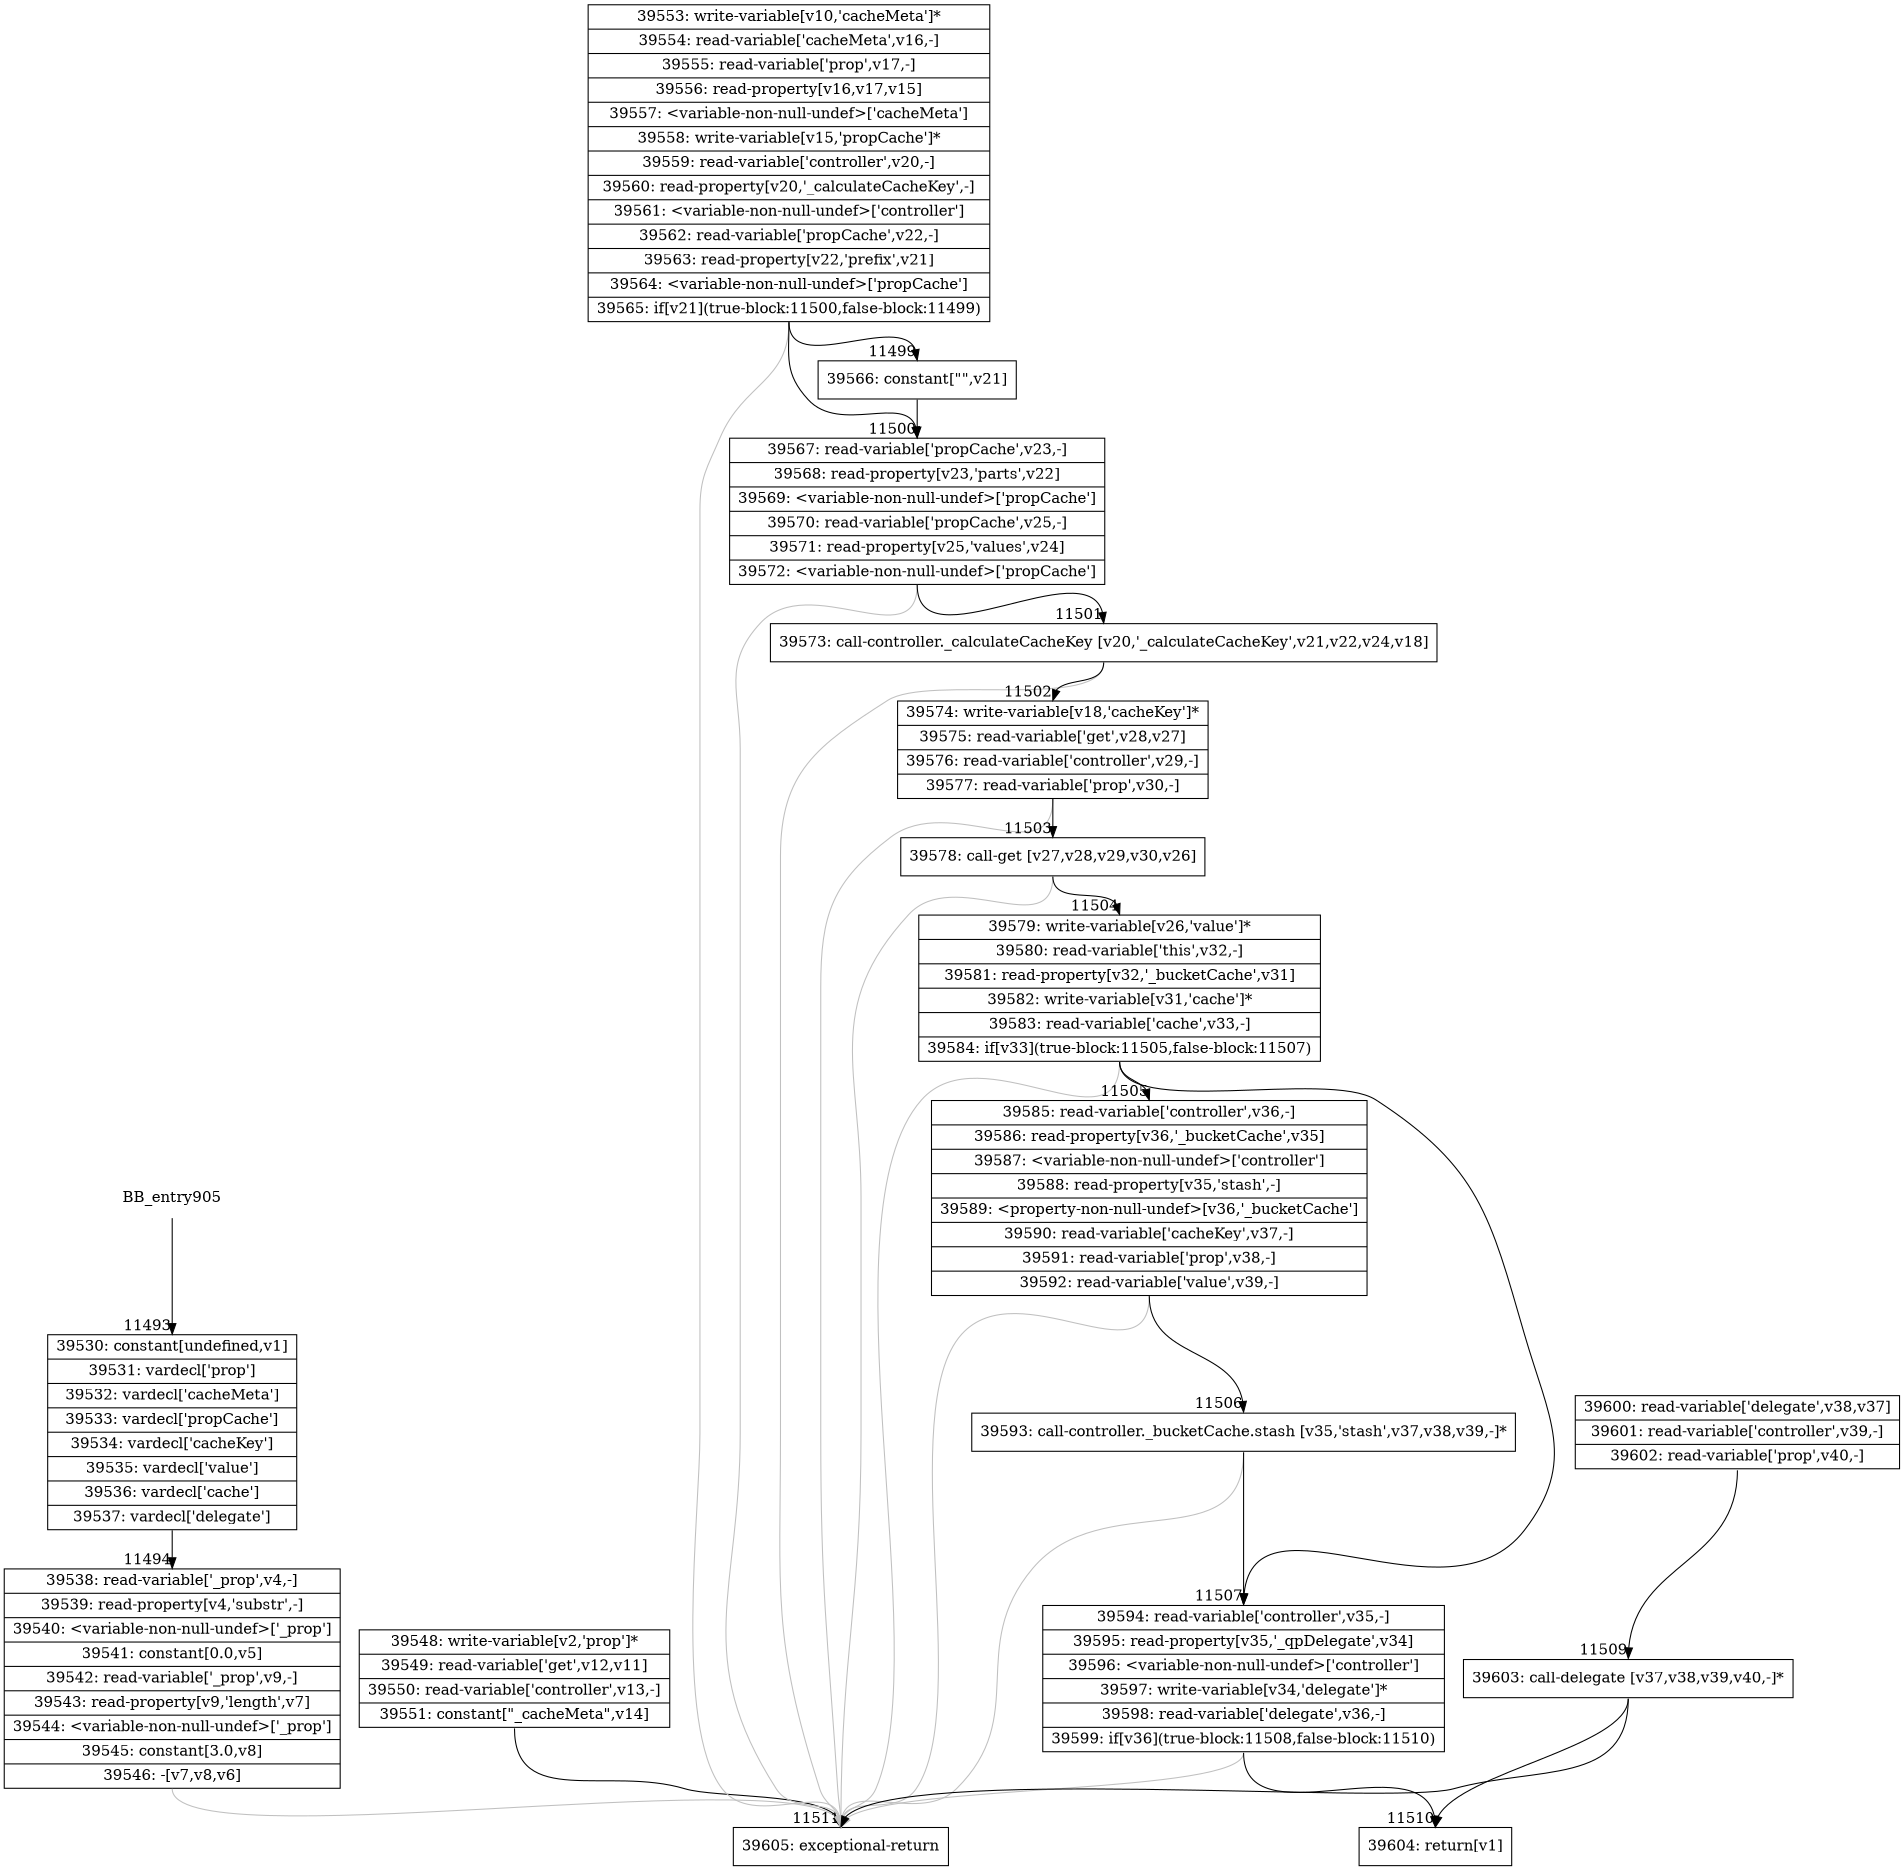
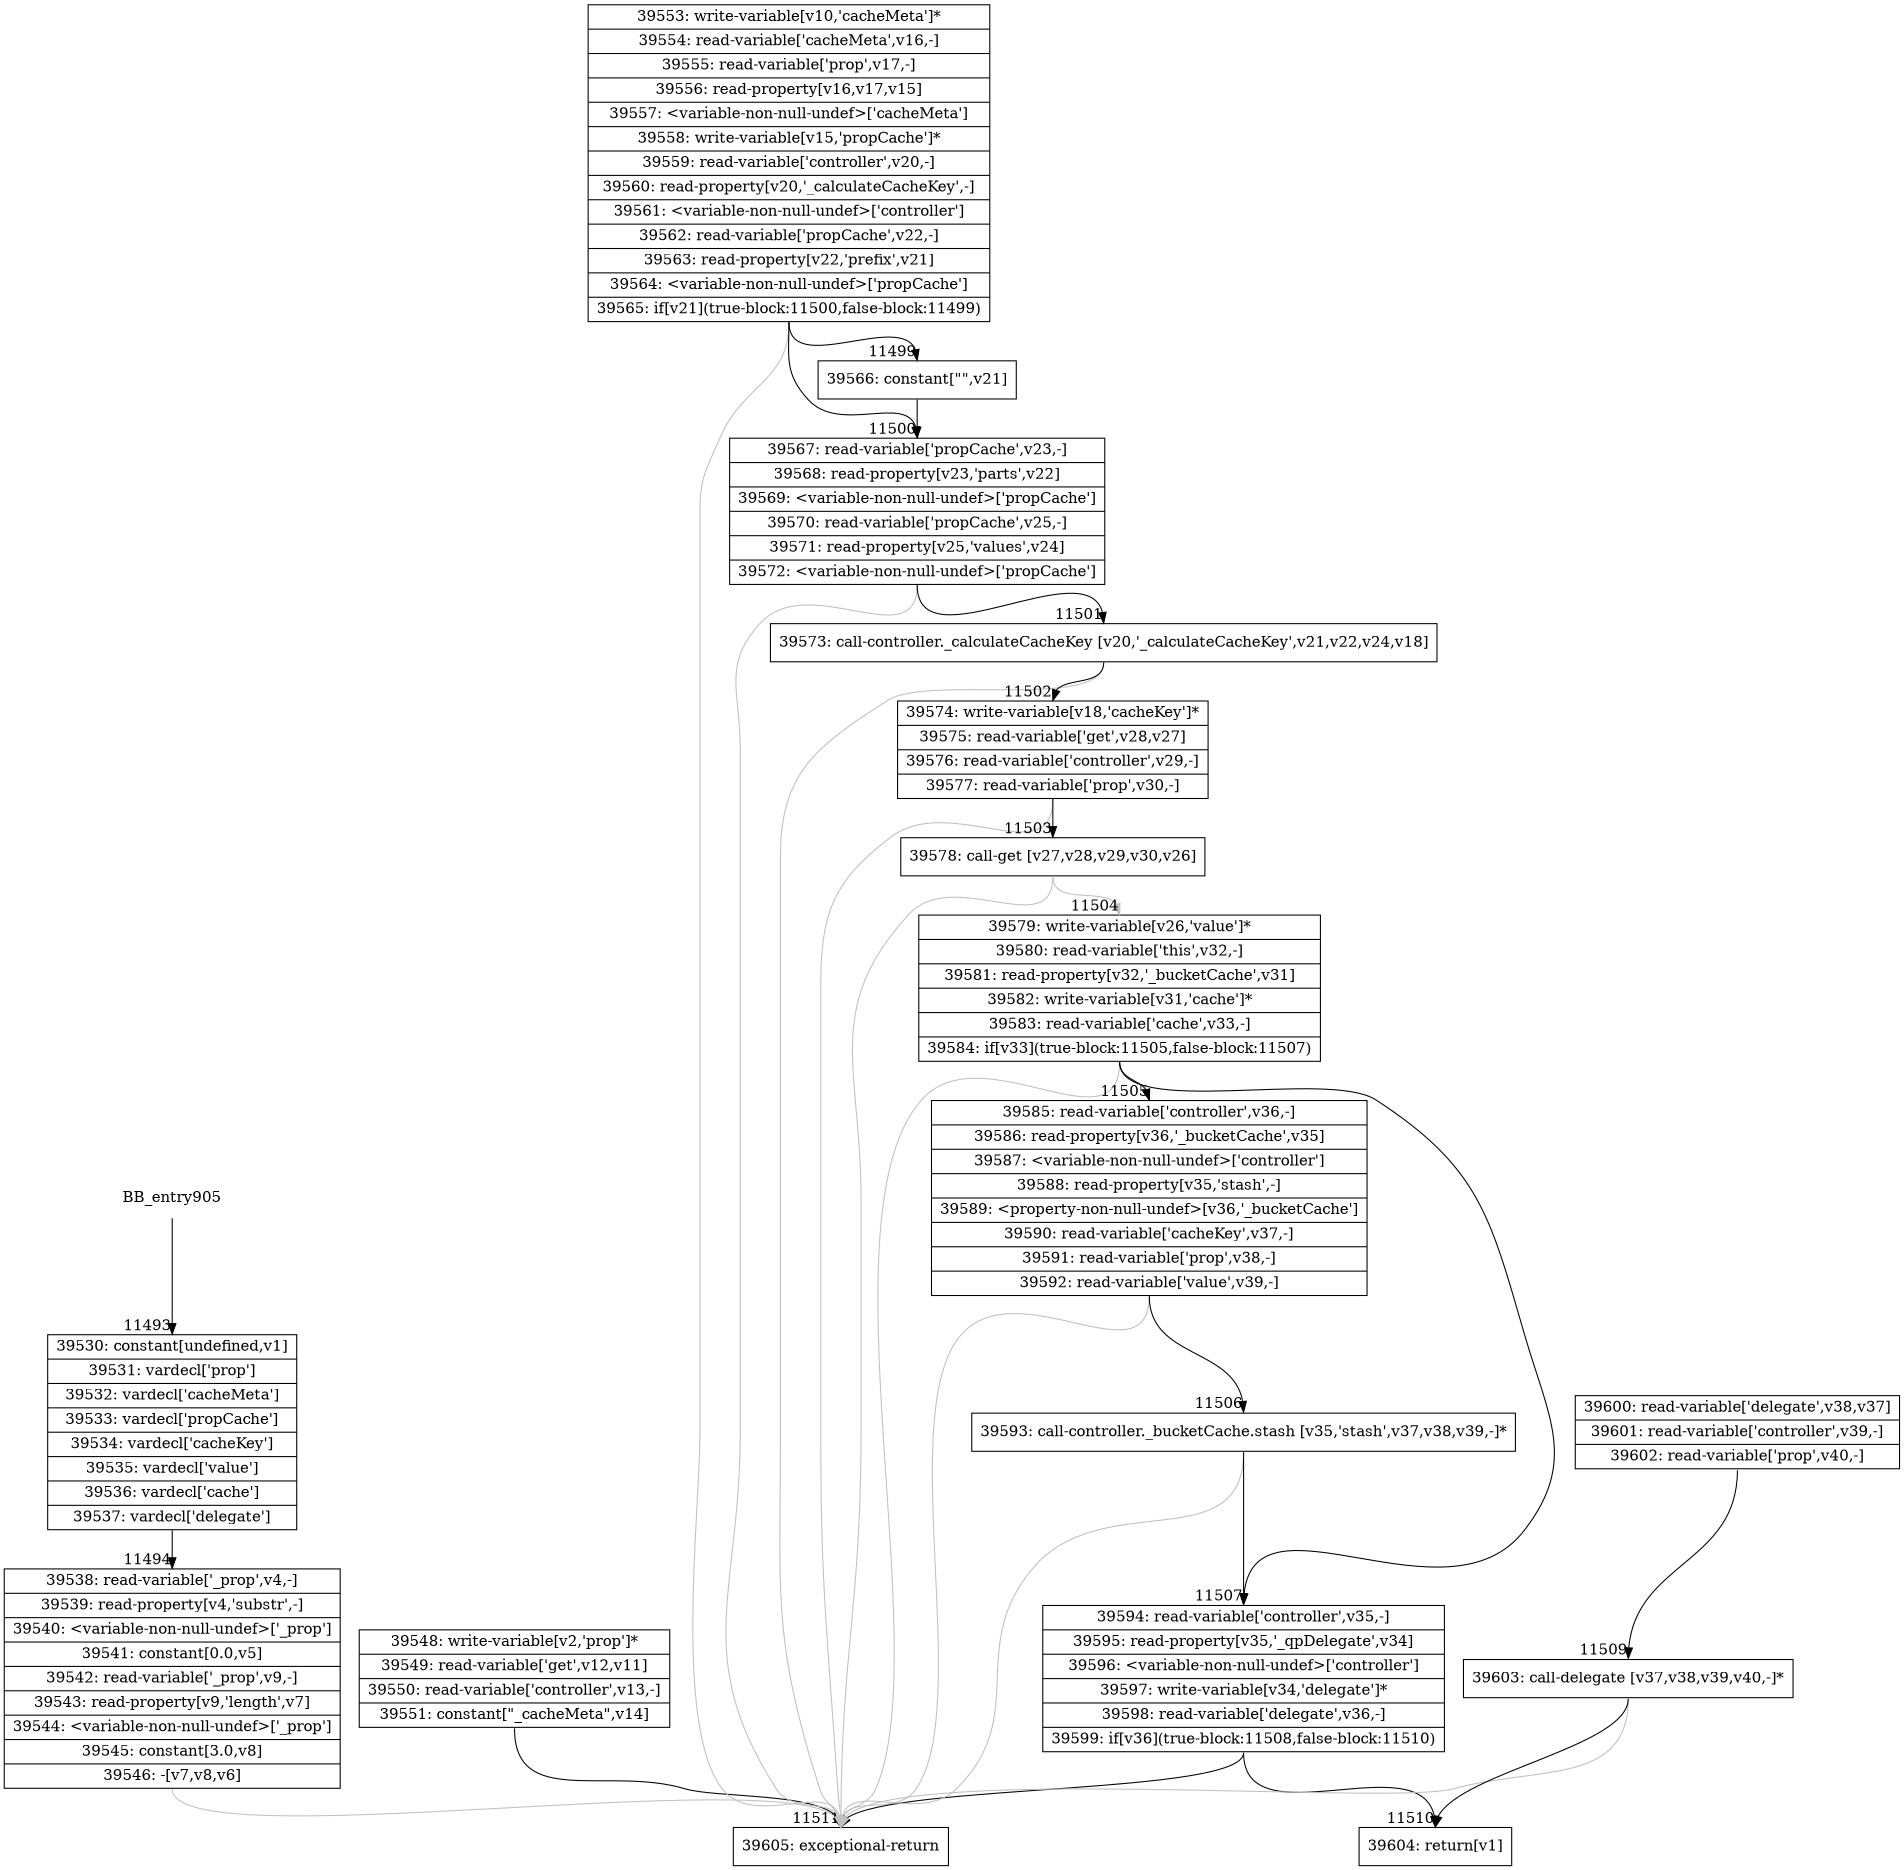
(1081, 895) -> (1081, 895)
(1138, 1782) -> (1138, 1782)
(1257, 1791) -> (1257, 1791)
